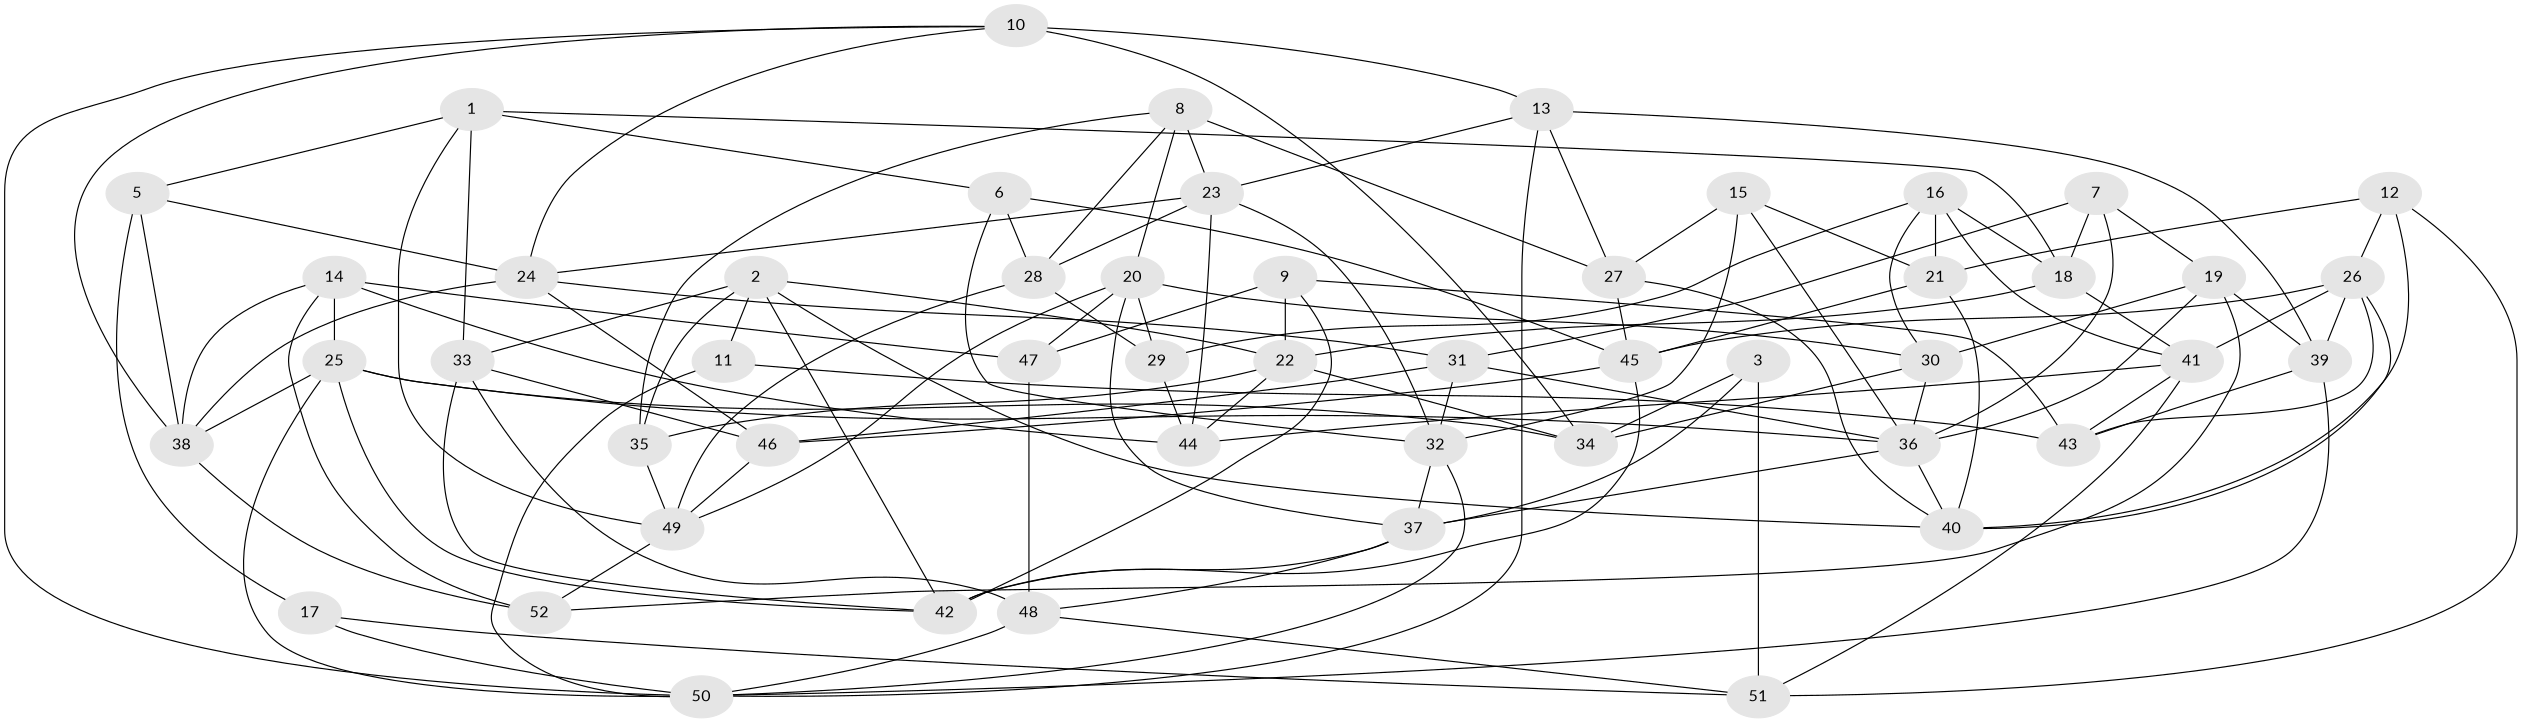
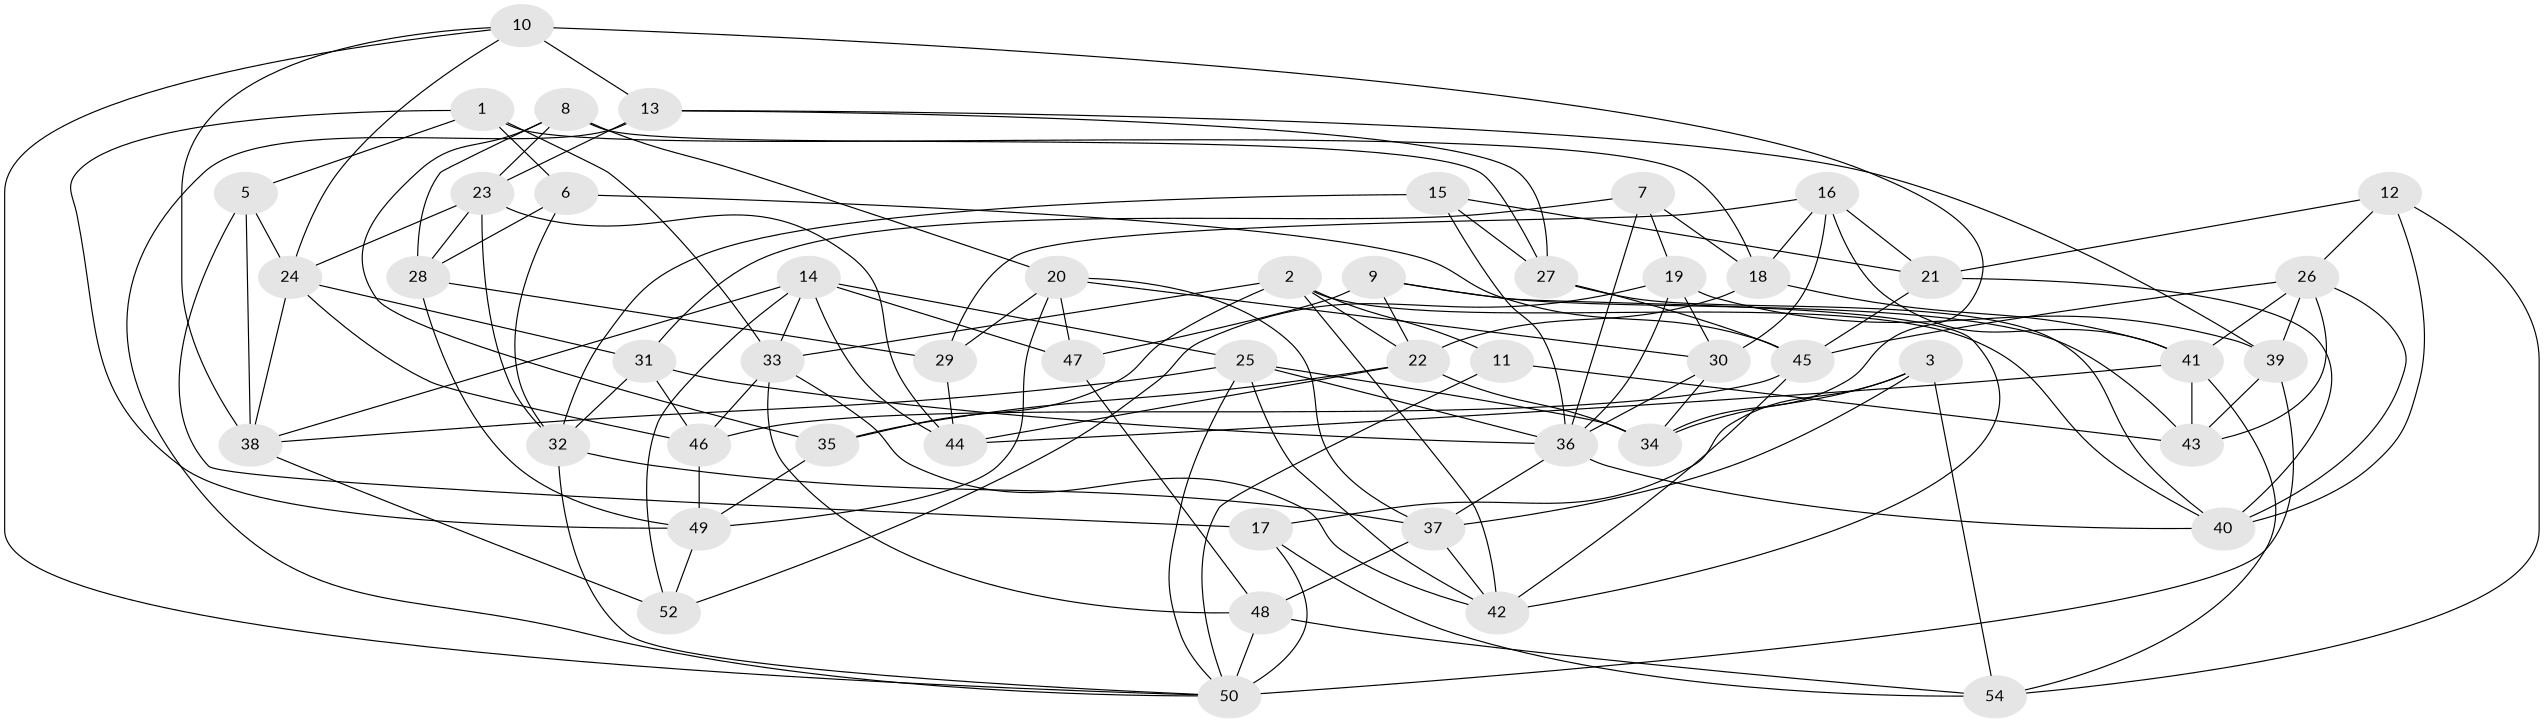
none -> (791, 319)
none -> (1550, 503)
(1758, 697) -> (1995, 697)
